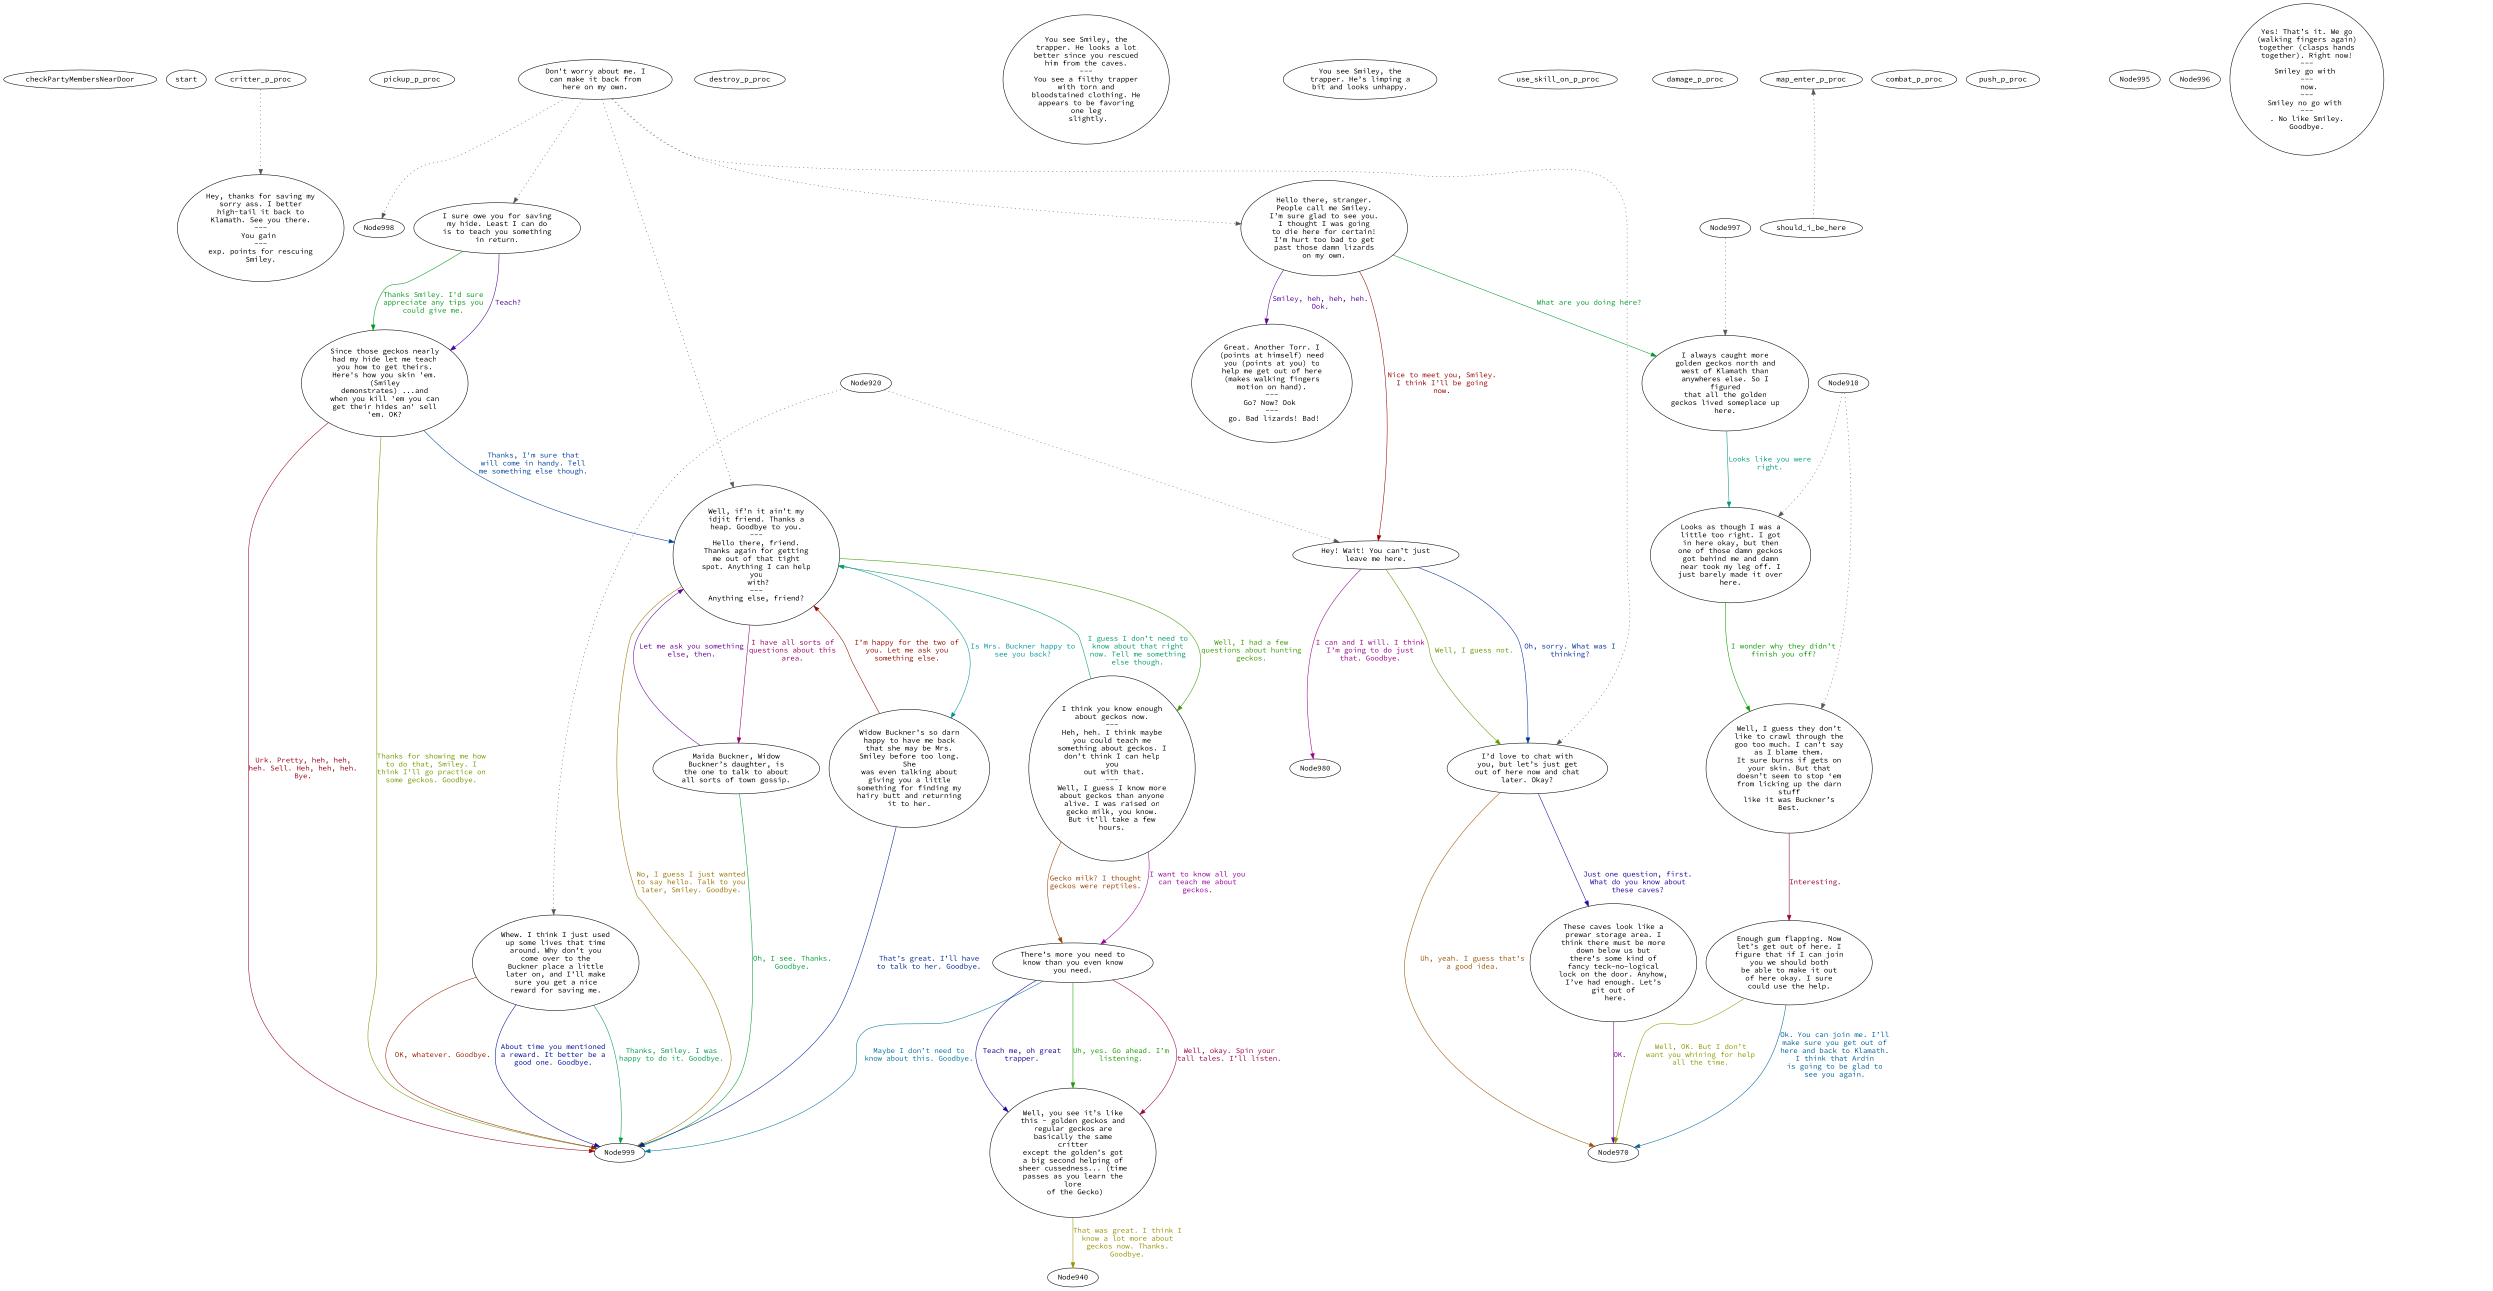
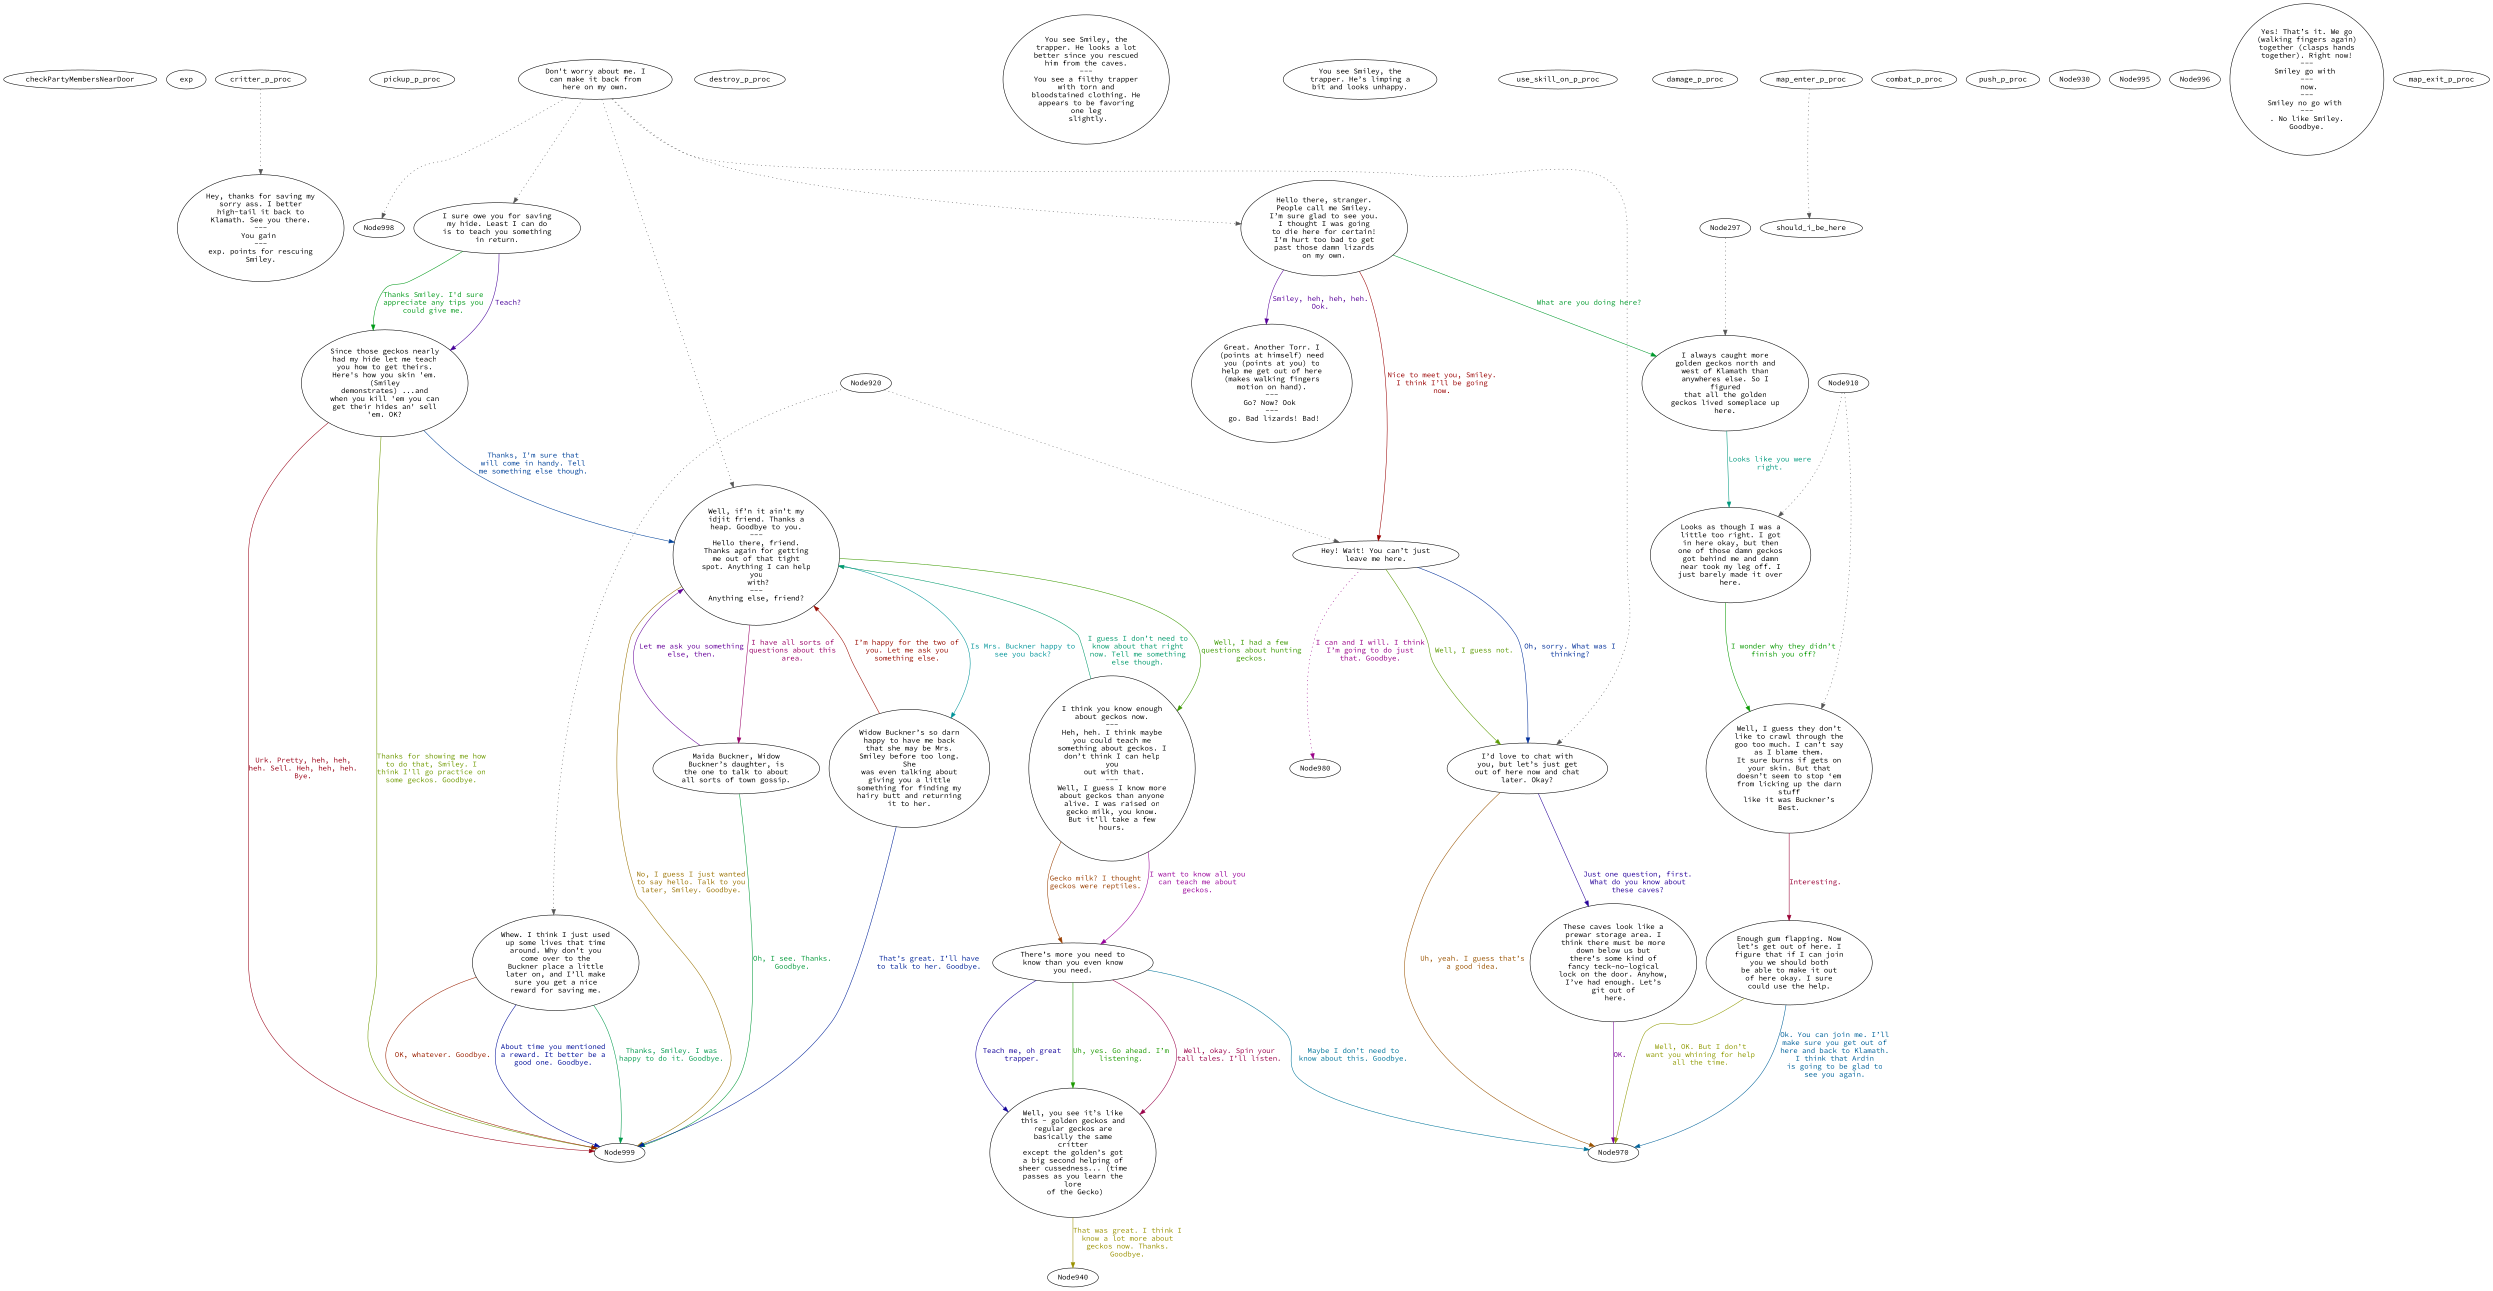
(186, 79) -> (186, 79)
none -> (2075, 79)
none -> (2442, 79)
(1815, 156) -> (1808, 151)
(1725, 228) -> (1725, 228)
(1311, 654) -> (1311, 654)
(855, 1068) -> (1340, 1100)
